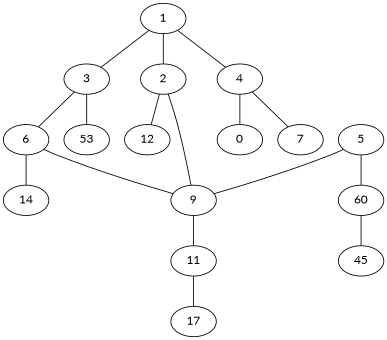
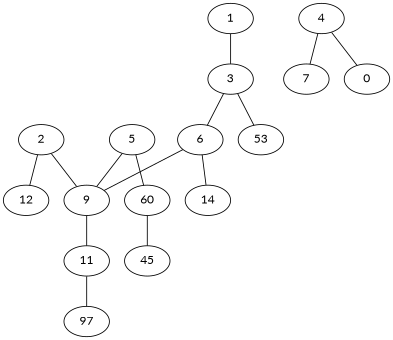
(163, 49) -> none
(202, 49) -> none
(194, 322) -> (87, 322)
